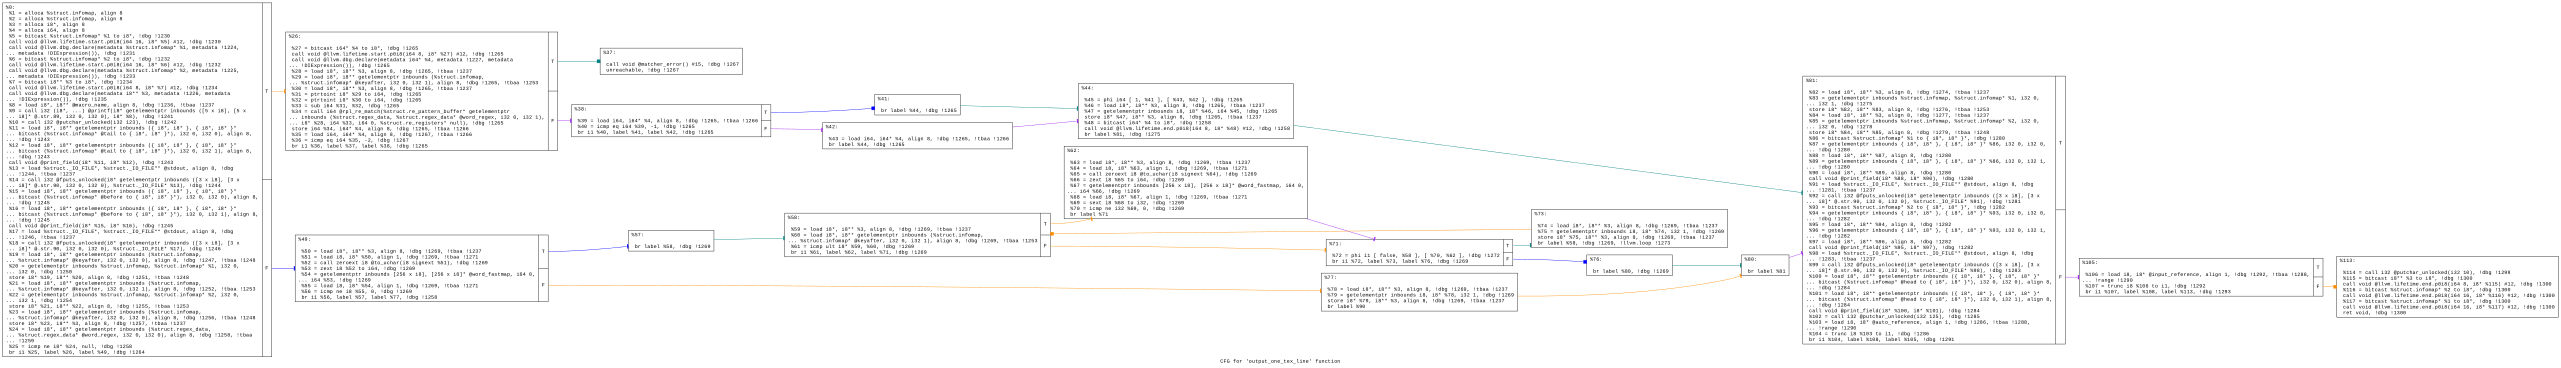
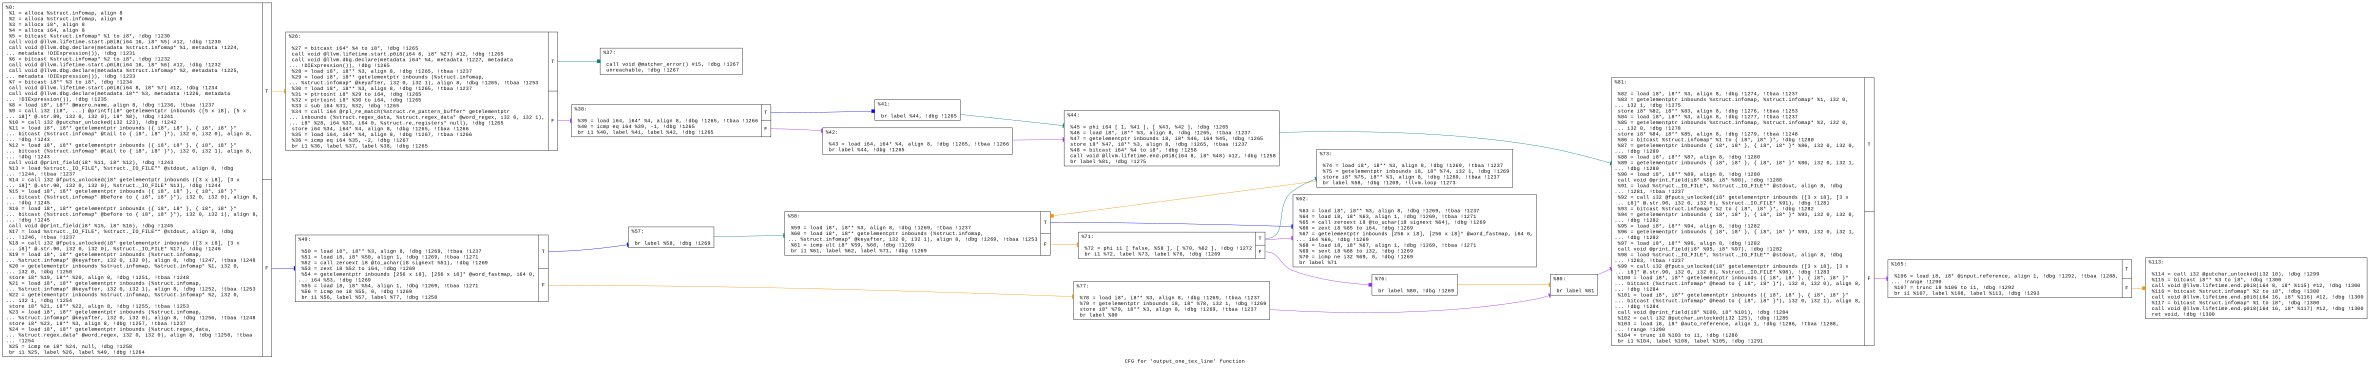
(1071, 223) -> (1171, 224)
(1340, 229) -> (1278, 239)
(1548, 260) -> (1313, 277)
(1706, 265) -> (1503, 285)
(1629, 293) -> (1410, 312)
(20, 341) -> (20, 341)
